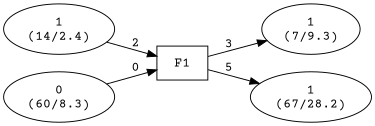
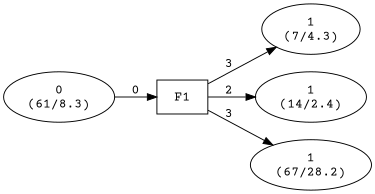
(311, 29) -> (311, 29)
(127, 48) -> (227, 97)
(229, 67) -> (229, 114)
(59, 97) -> (59, 97)
